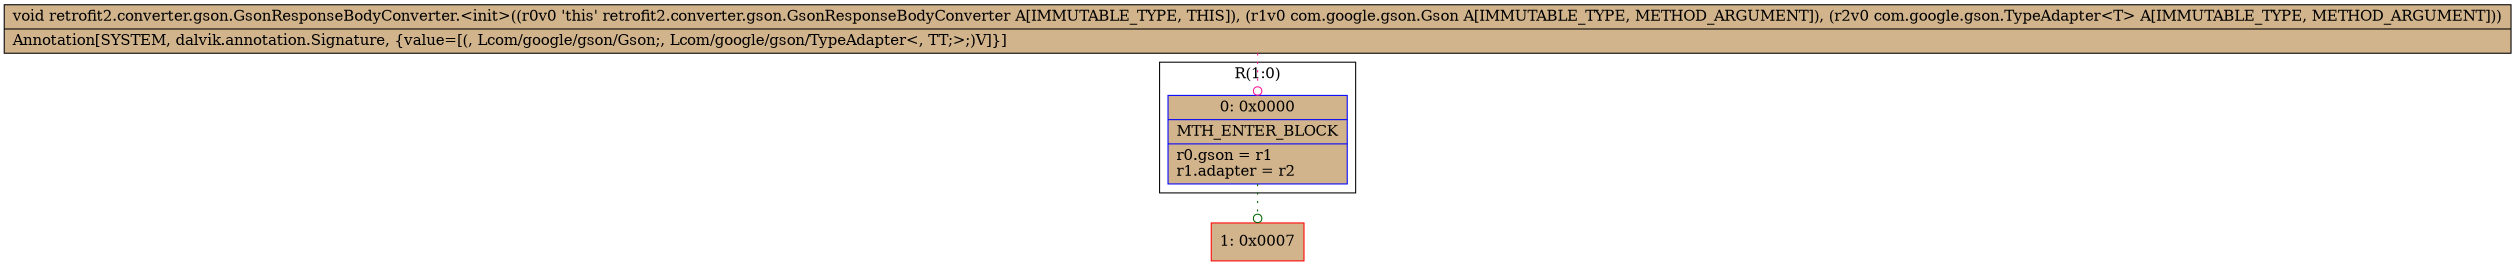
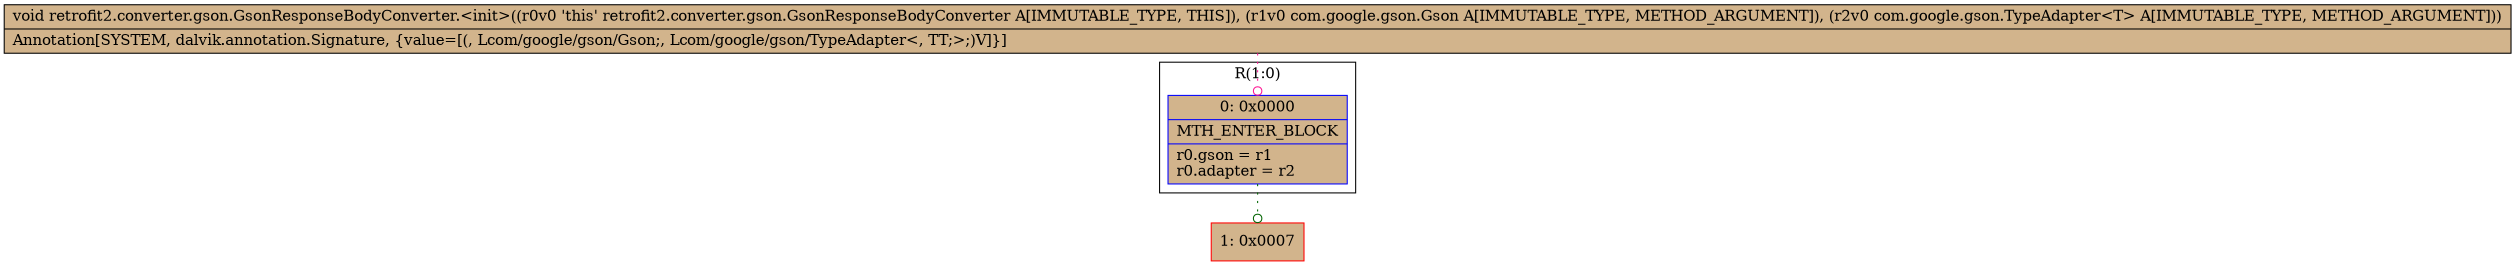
(1236, 171) -> (1236, 171)
